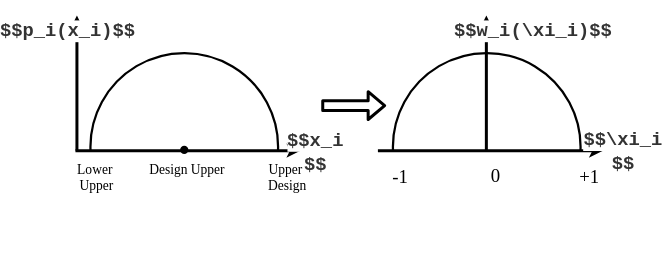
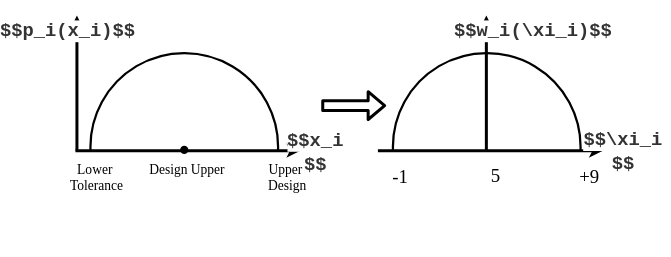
(97, 164) -> (97, 164)
(495, 175) -> (495, 175)
(589, 176) -> (589, 176)
